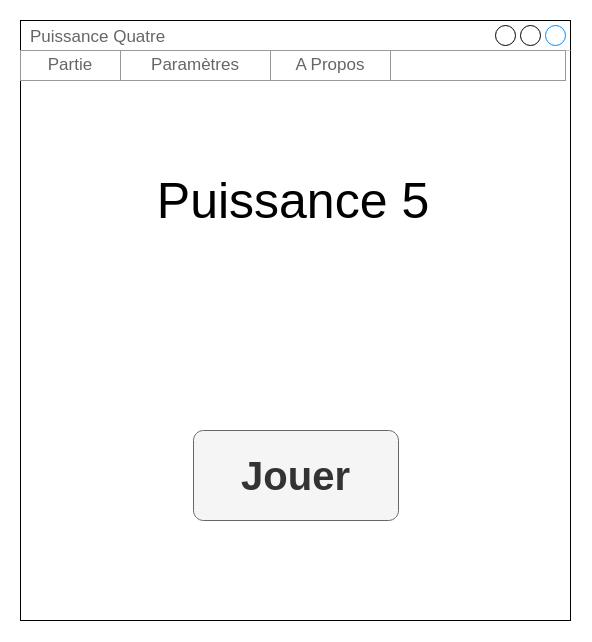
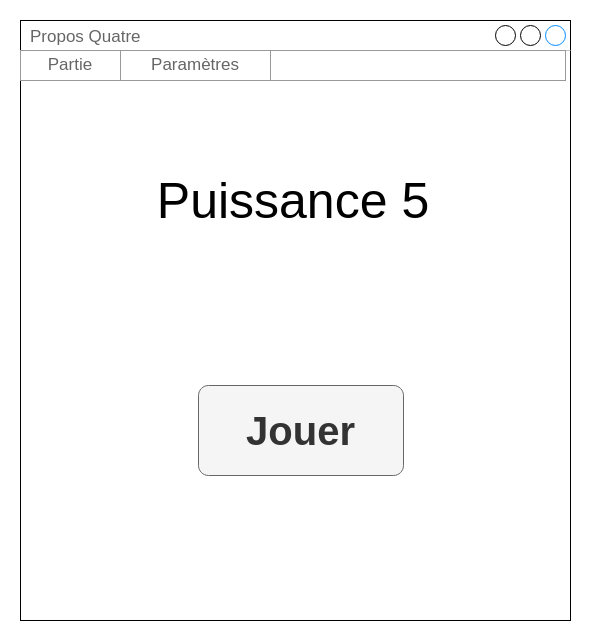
(102, 38) -> (90, 38)
(331, 66) -> none
(296, 476) -> (301, 431)
